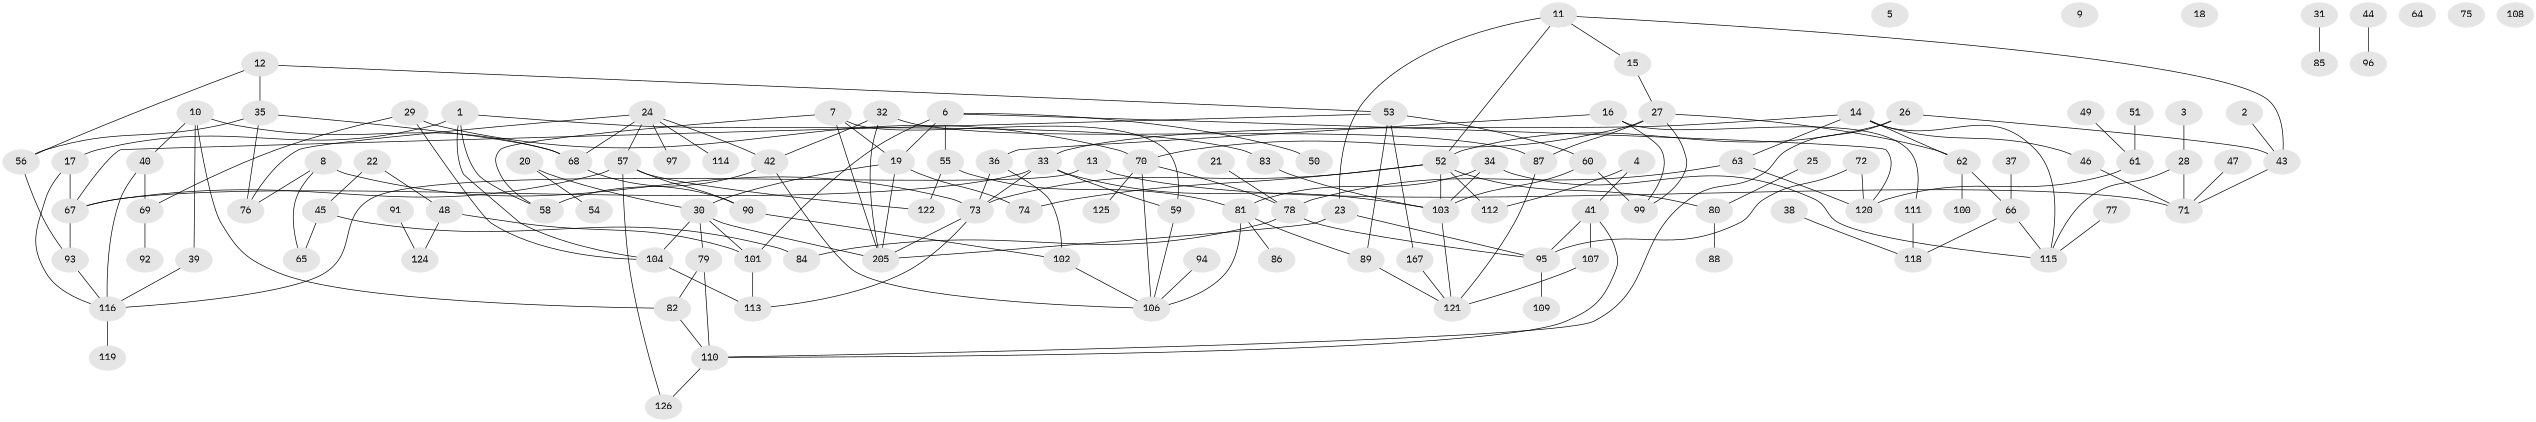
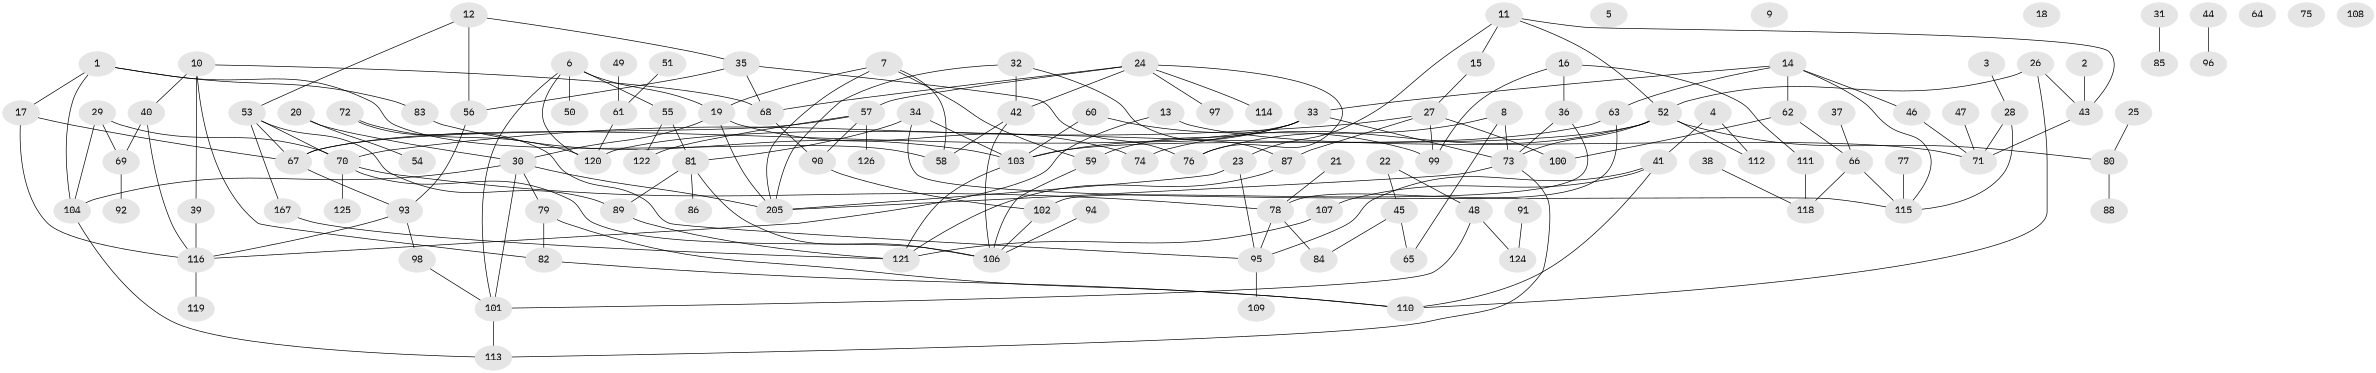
(1813, 127) -> (1485, 132)
(1491, 131) -> (295, 137)
none -> (417, 260)
(687, 382) -> none
